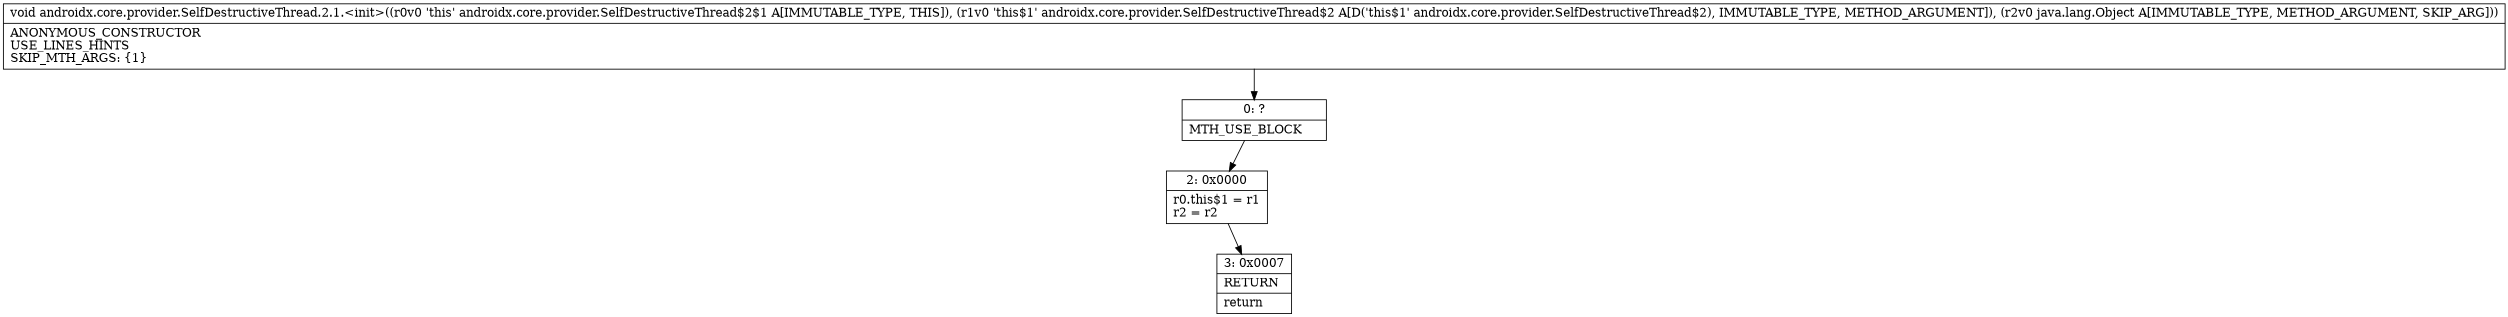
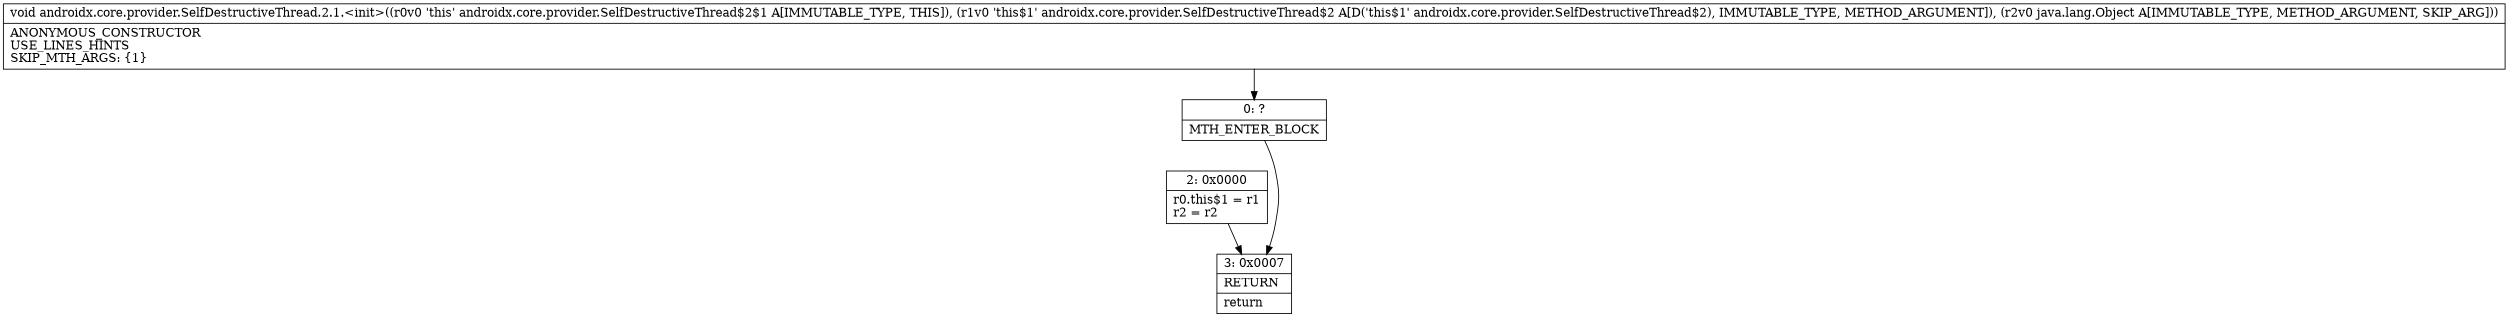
(1245, 130) -> (1254, 130)
(1239, 152) -> (1279, 193)
